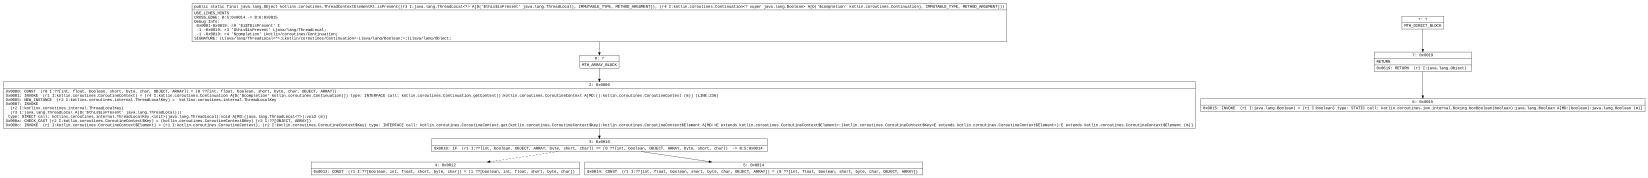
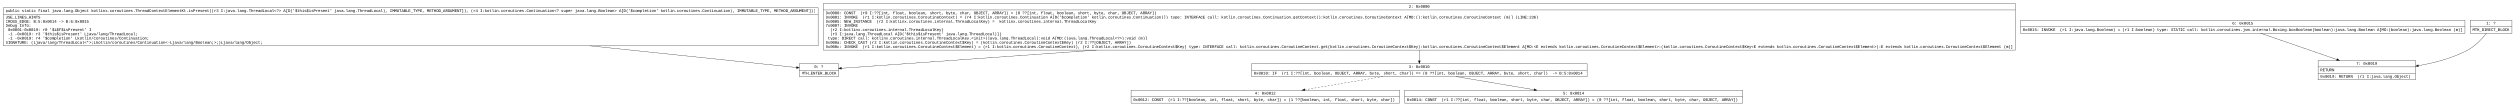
(599, 65) -> (819, 73)
(1423, 68) -> (2367, 76)
(599, 74) -> (969, 59)
(1423, 84) -> (2299, 46)
(24, 104) -> (844, 26)
